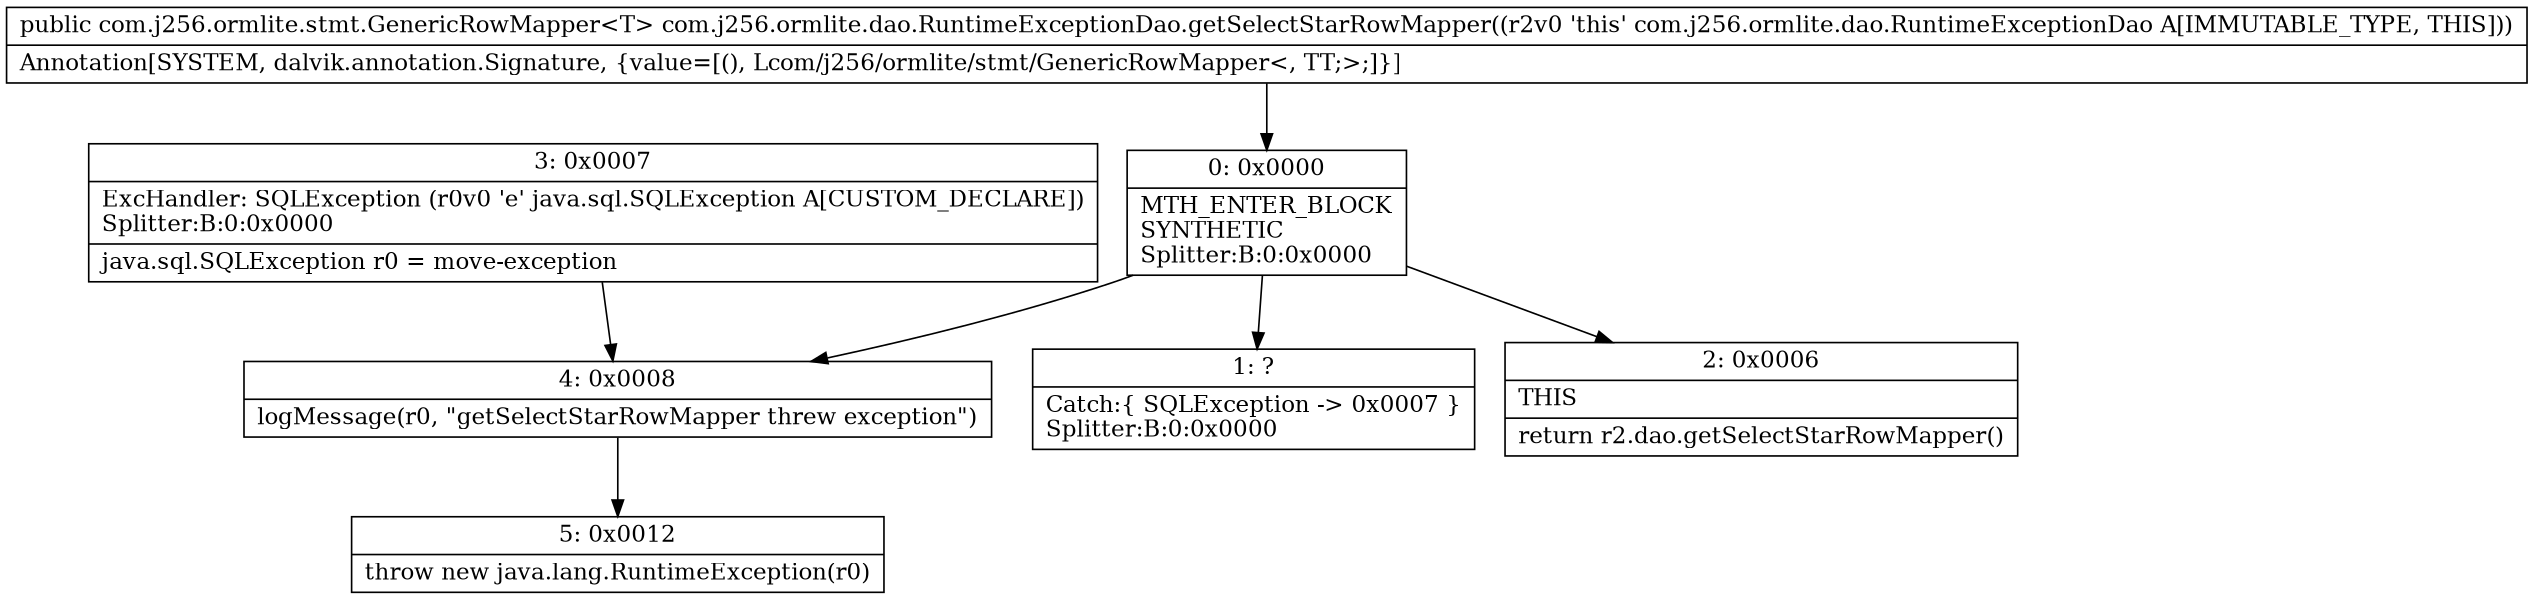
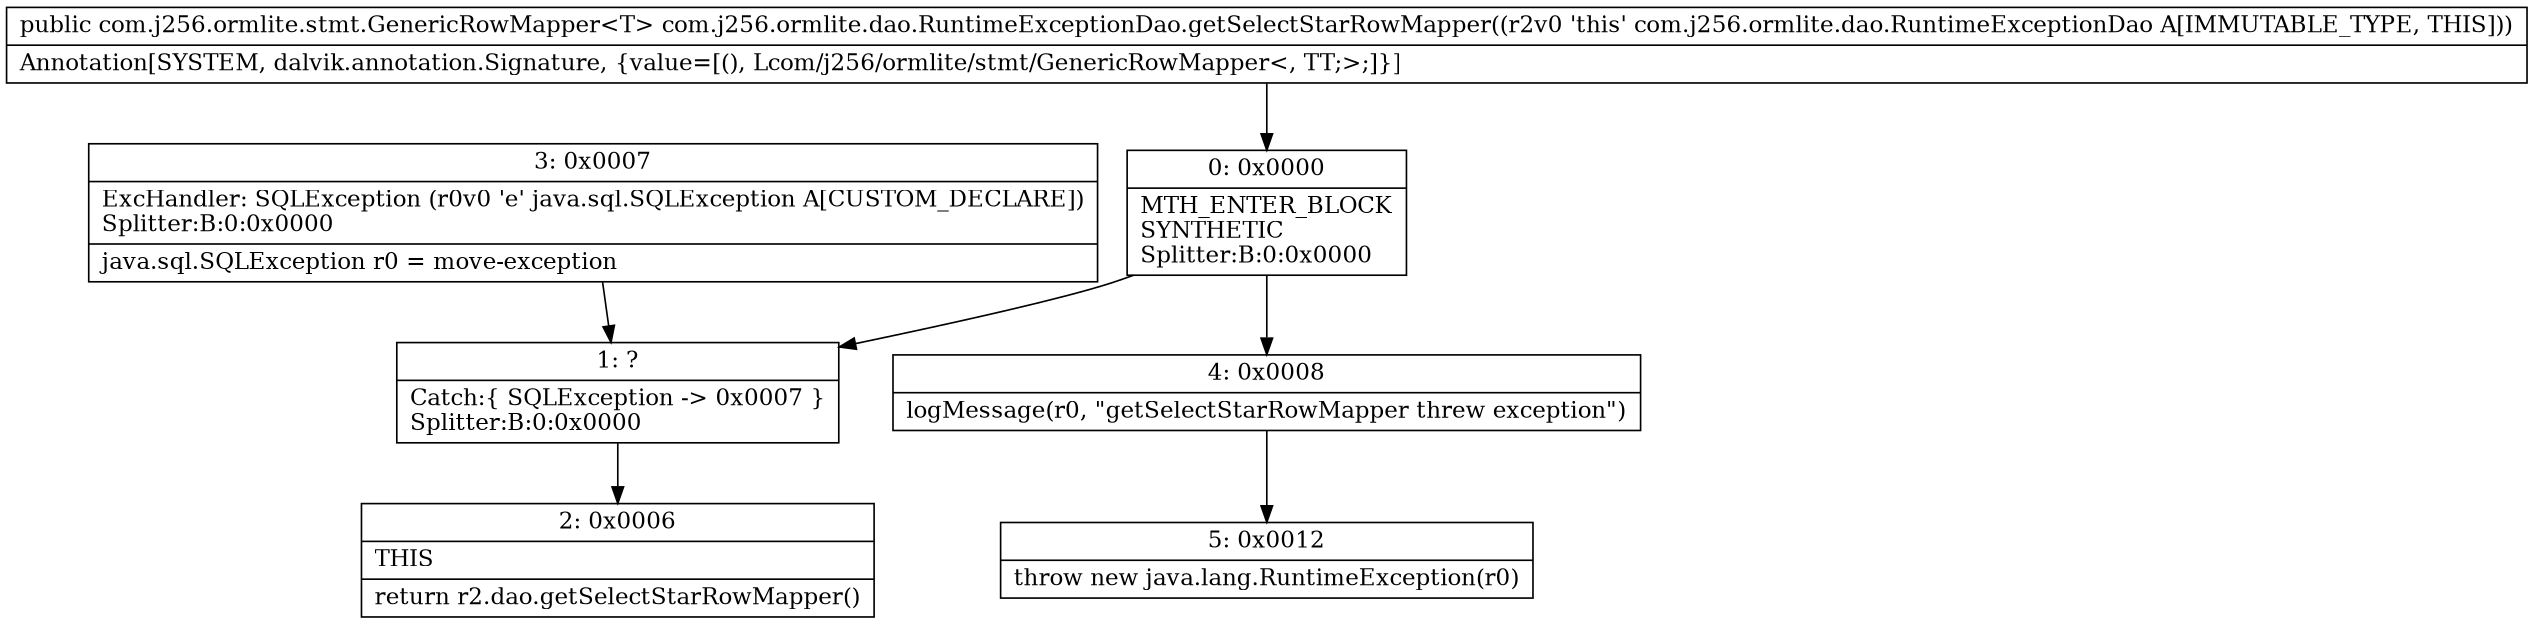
(1502, 301) -> (618, 465)
(606, 313) -> (606, 304)
